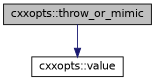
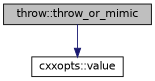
(77, 14) -> (77, 14)
